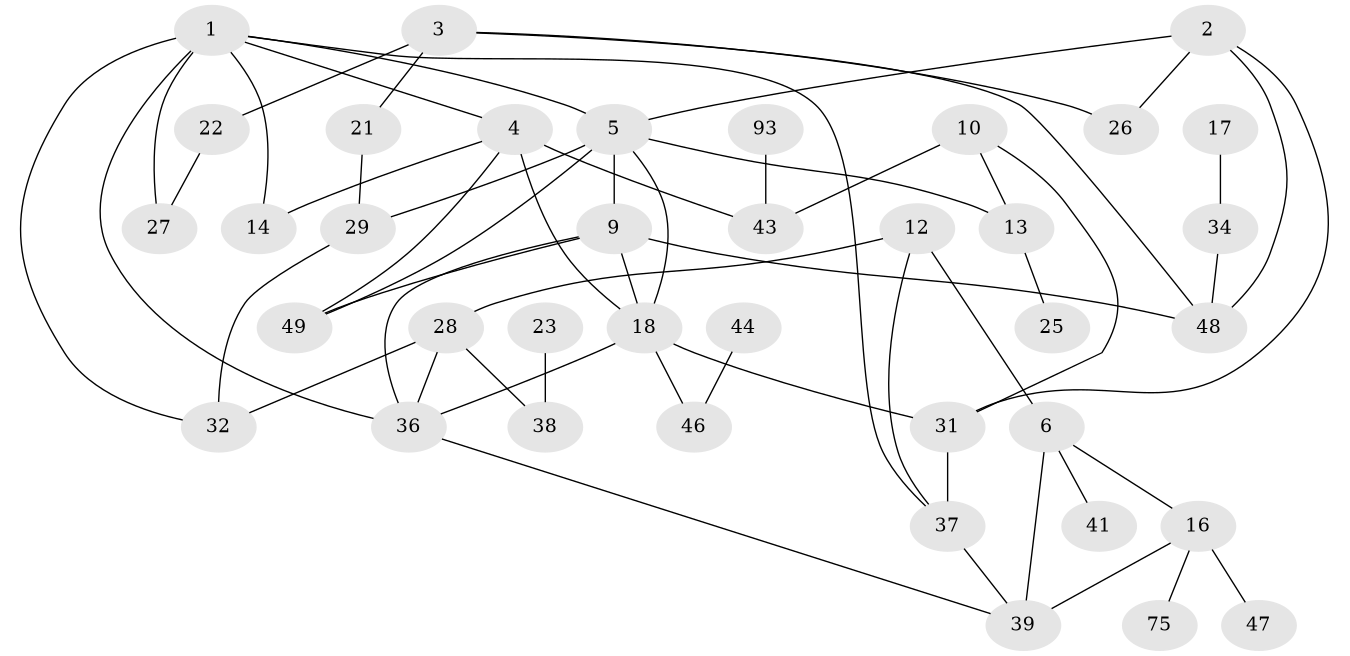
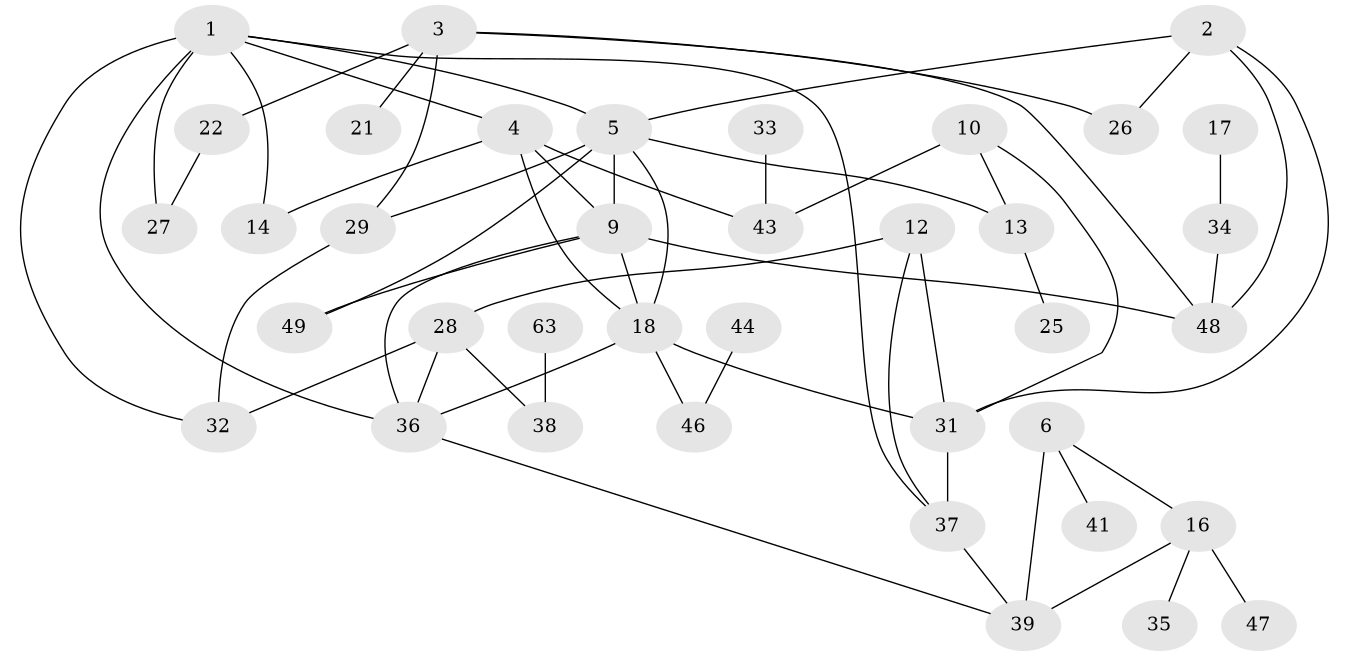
(766, 130) -> (766, 130)
(361, 174) -> (420, 137)
(420, 242) -> (567, 182)
(545, 328) -> (545, 328)
(982, 328) -> (932, 328)
(1160, 626) -> (1160, 626)
